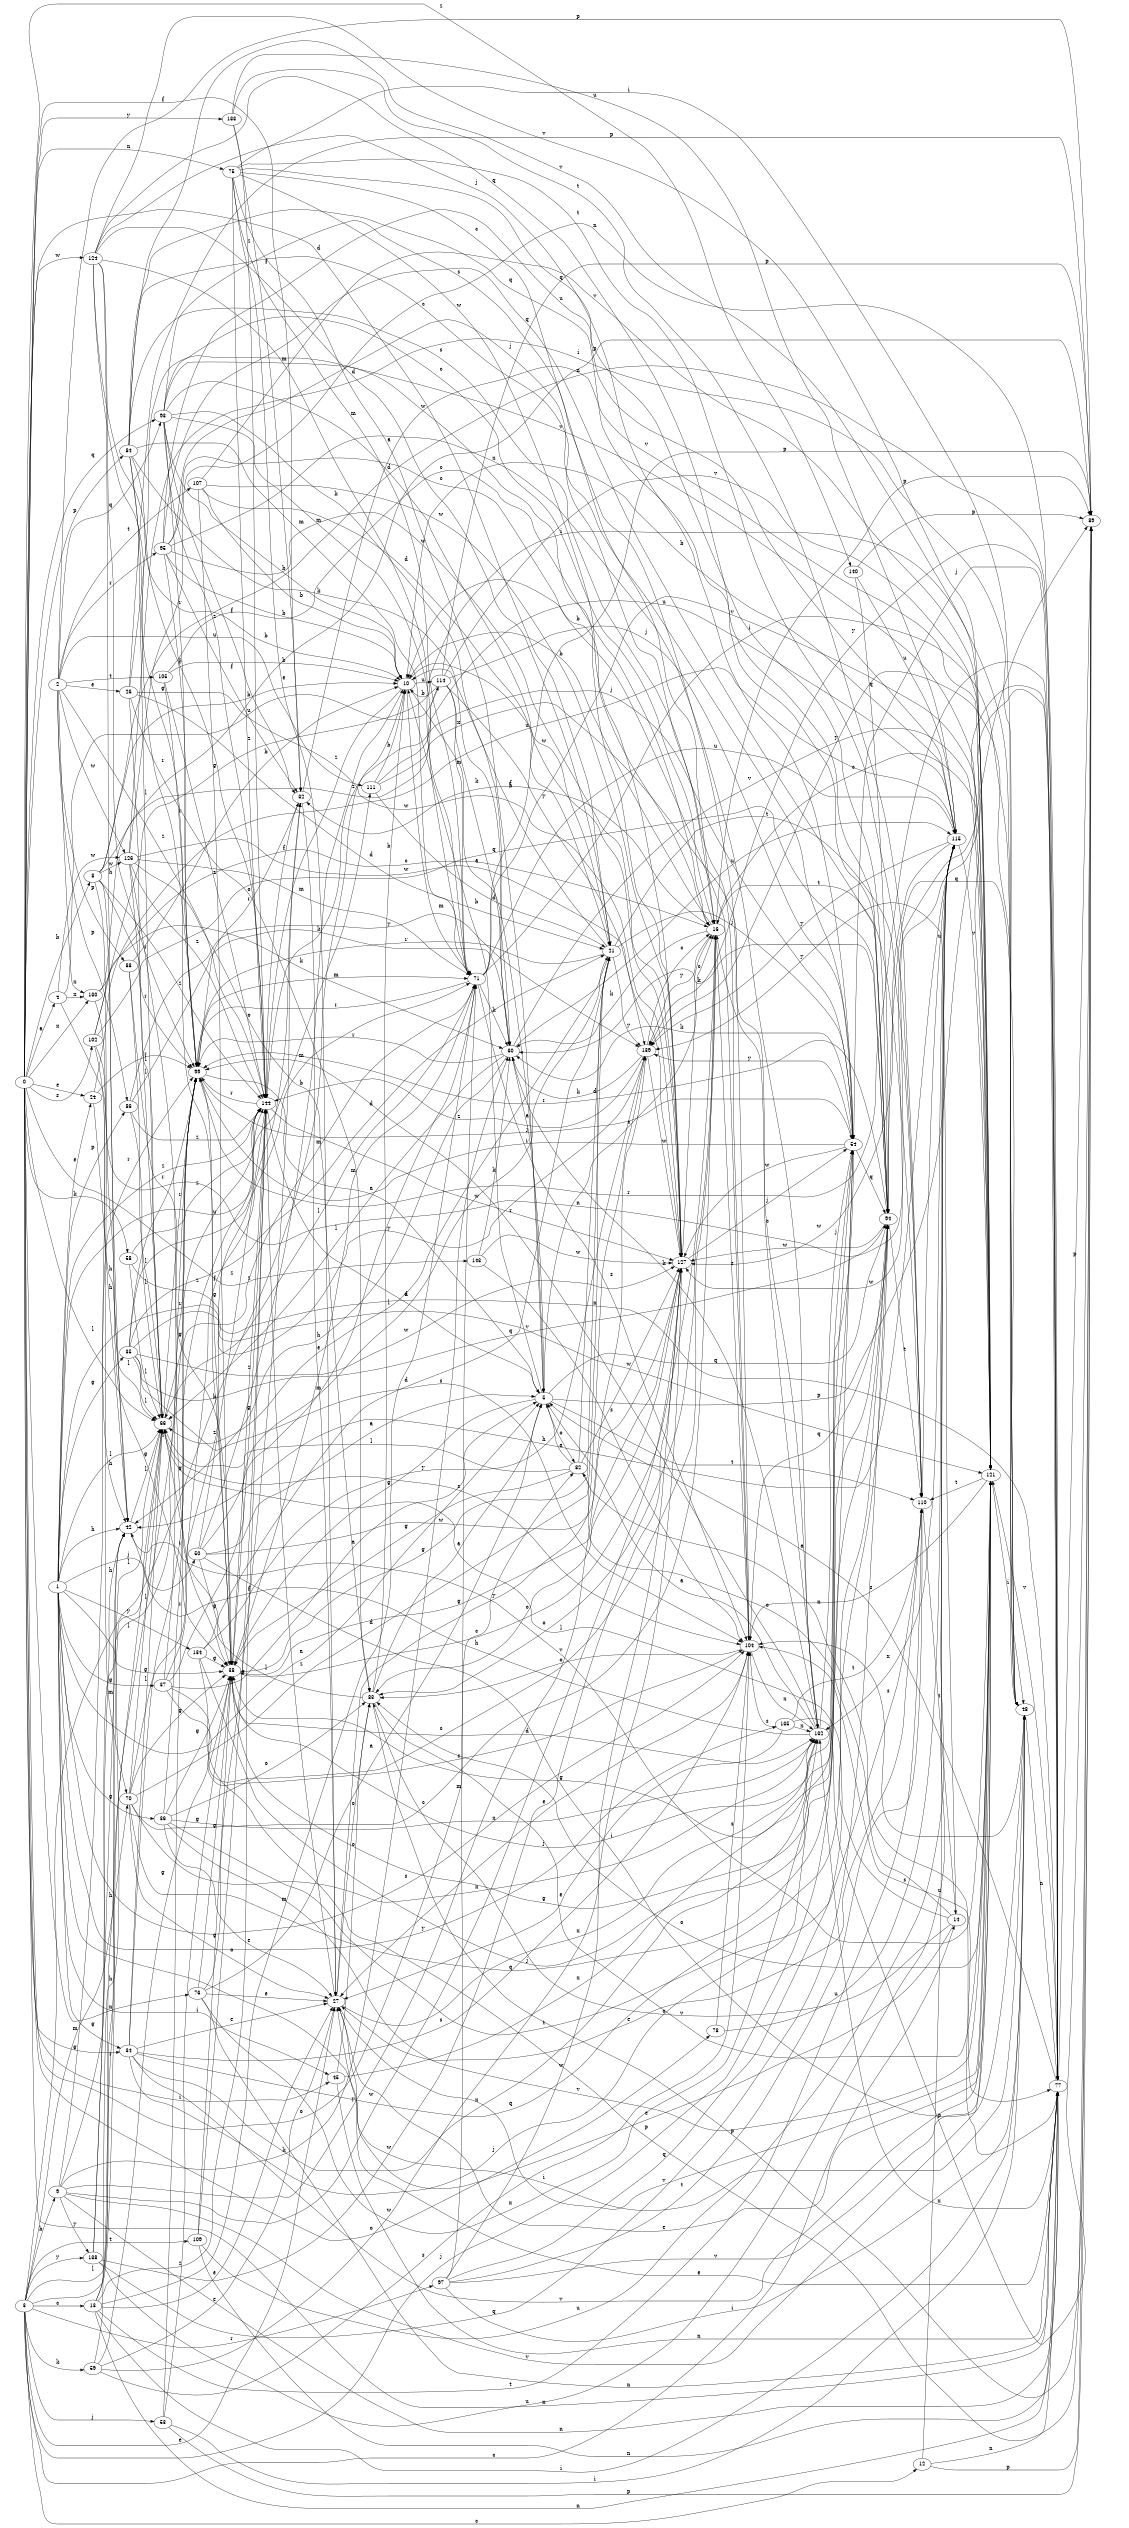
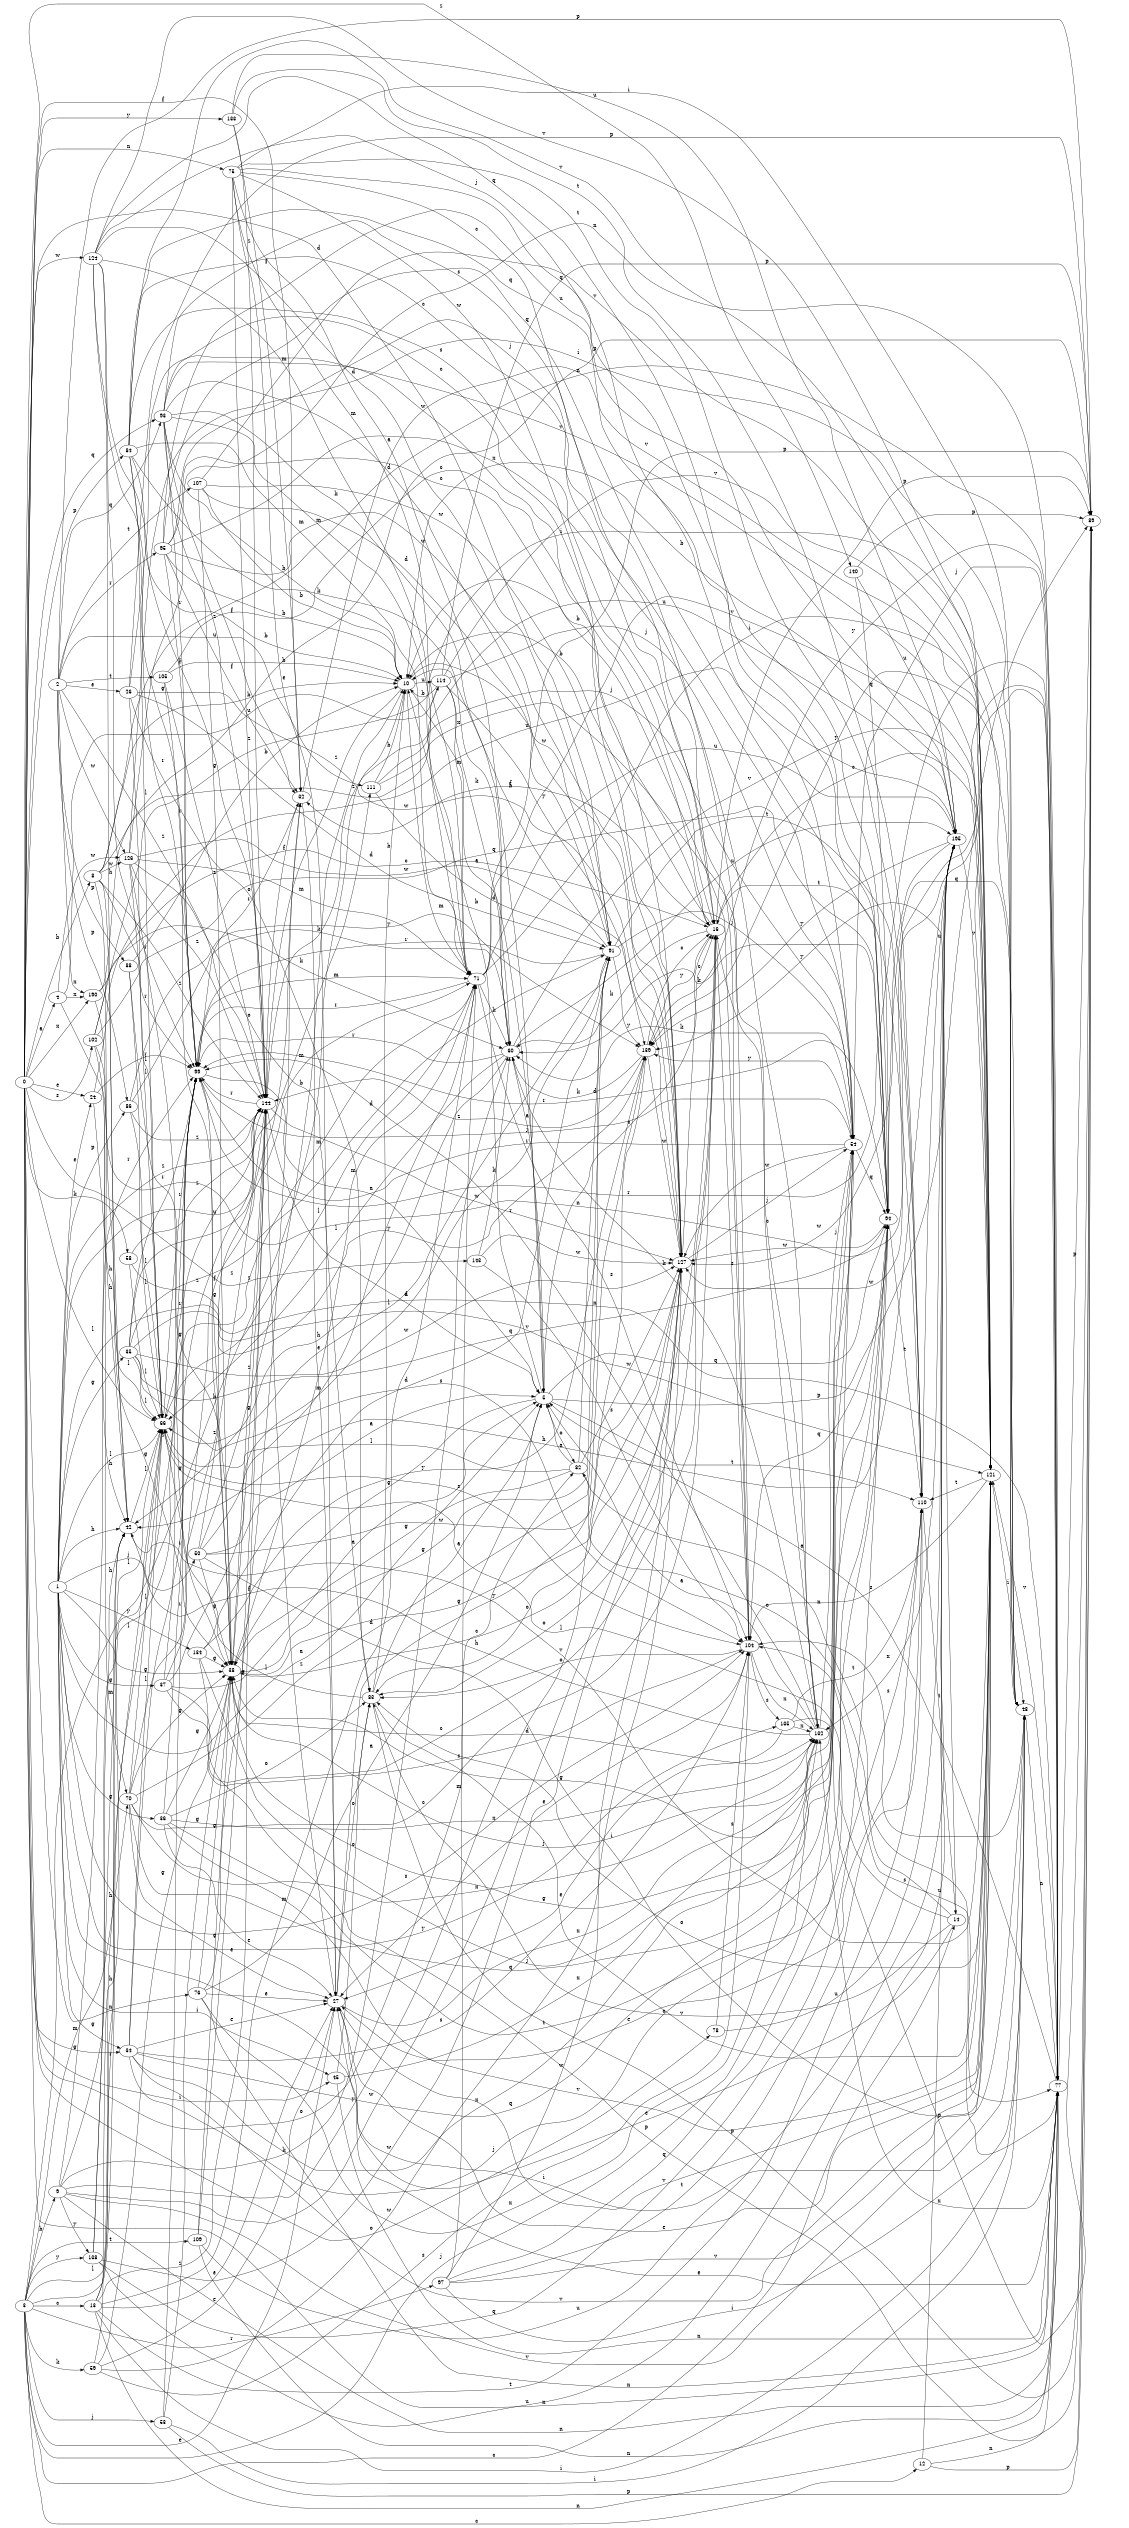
(957, 839) -> (957, 839)
(612, 951) -> (612, 951)
(93, 995) -> (93, 995)
(755, 1696) -> (758, 1687)
(232, 1950) -> (232, 1950)
